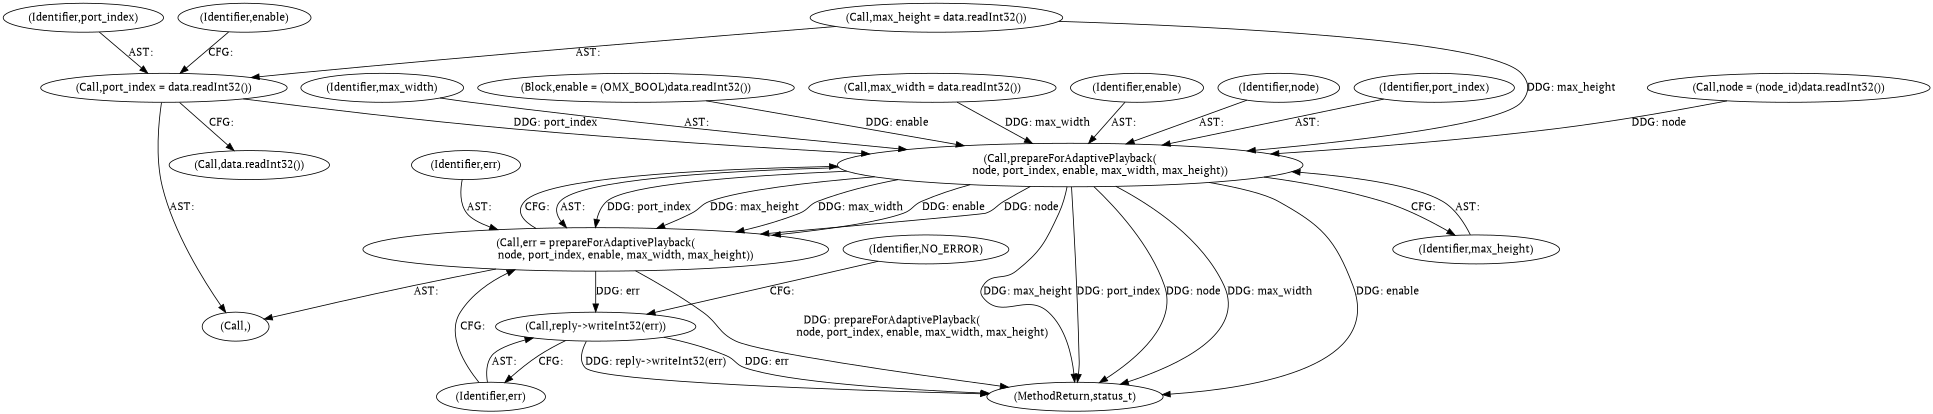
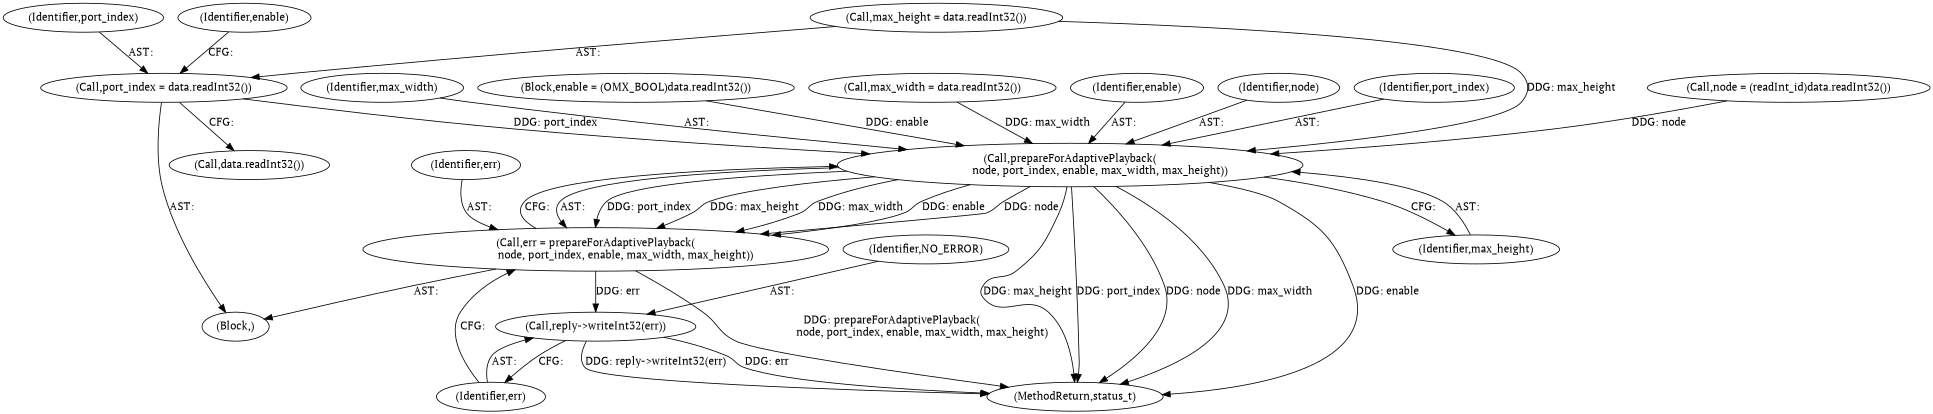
(1789, 88) -> (1789, 88)
(784, 292) -> (784, 292)
(236, 327) -> (236, 327)
